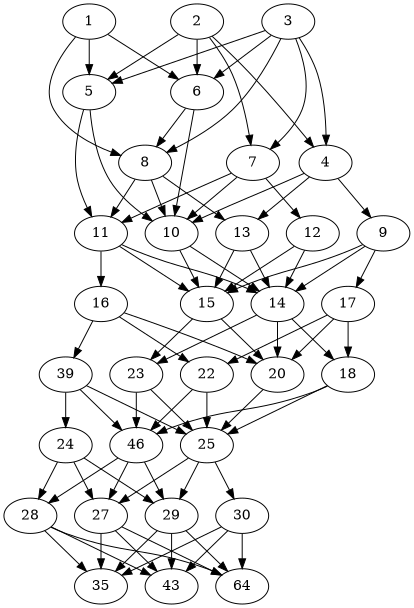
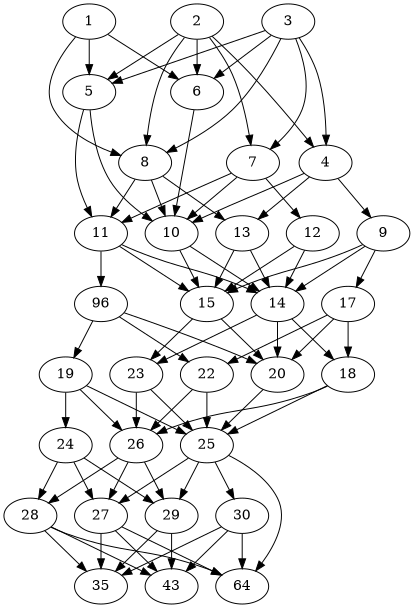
(174, 124) -> (158, 83)
(101, 304) -> (101, 304)
(66, 375) -> (66, 375)
(136, 445) -> (136, 445)
(202, 547) -> (278, 500)
